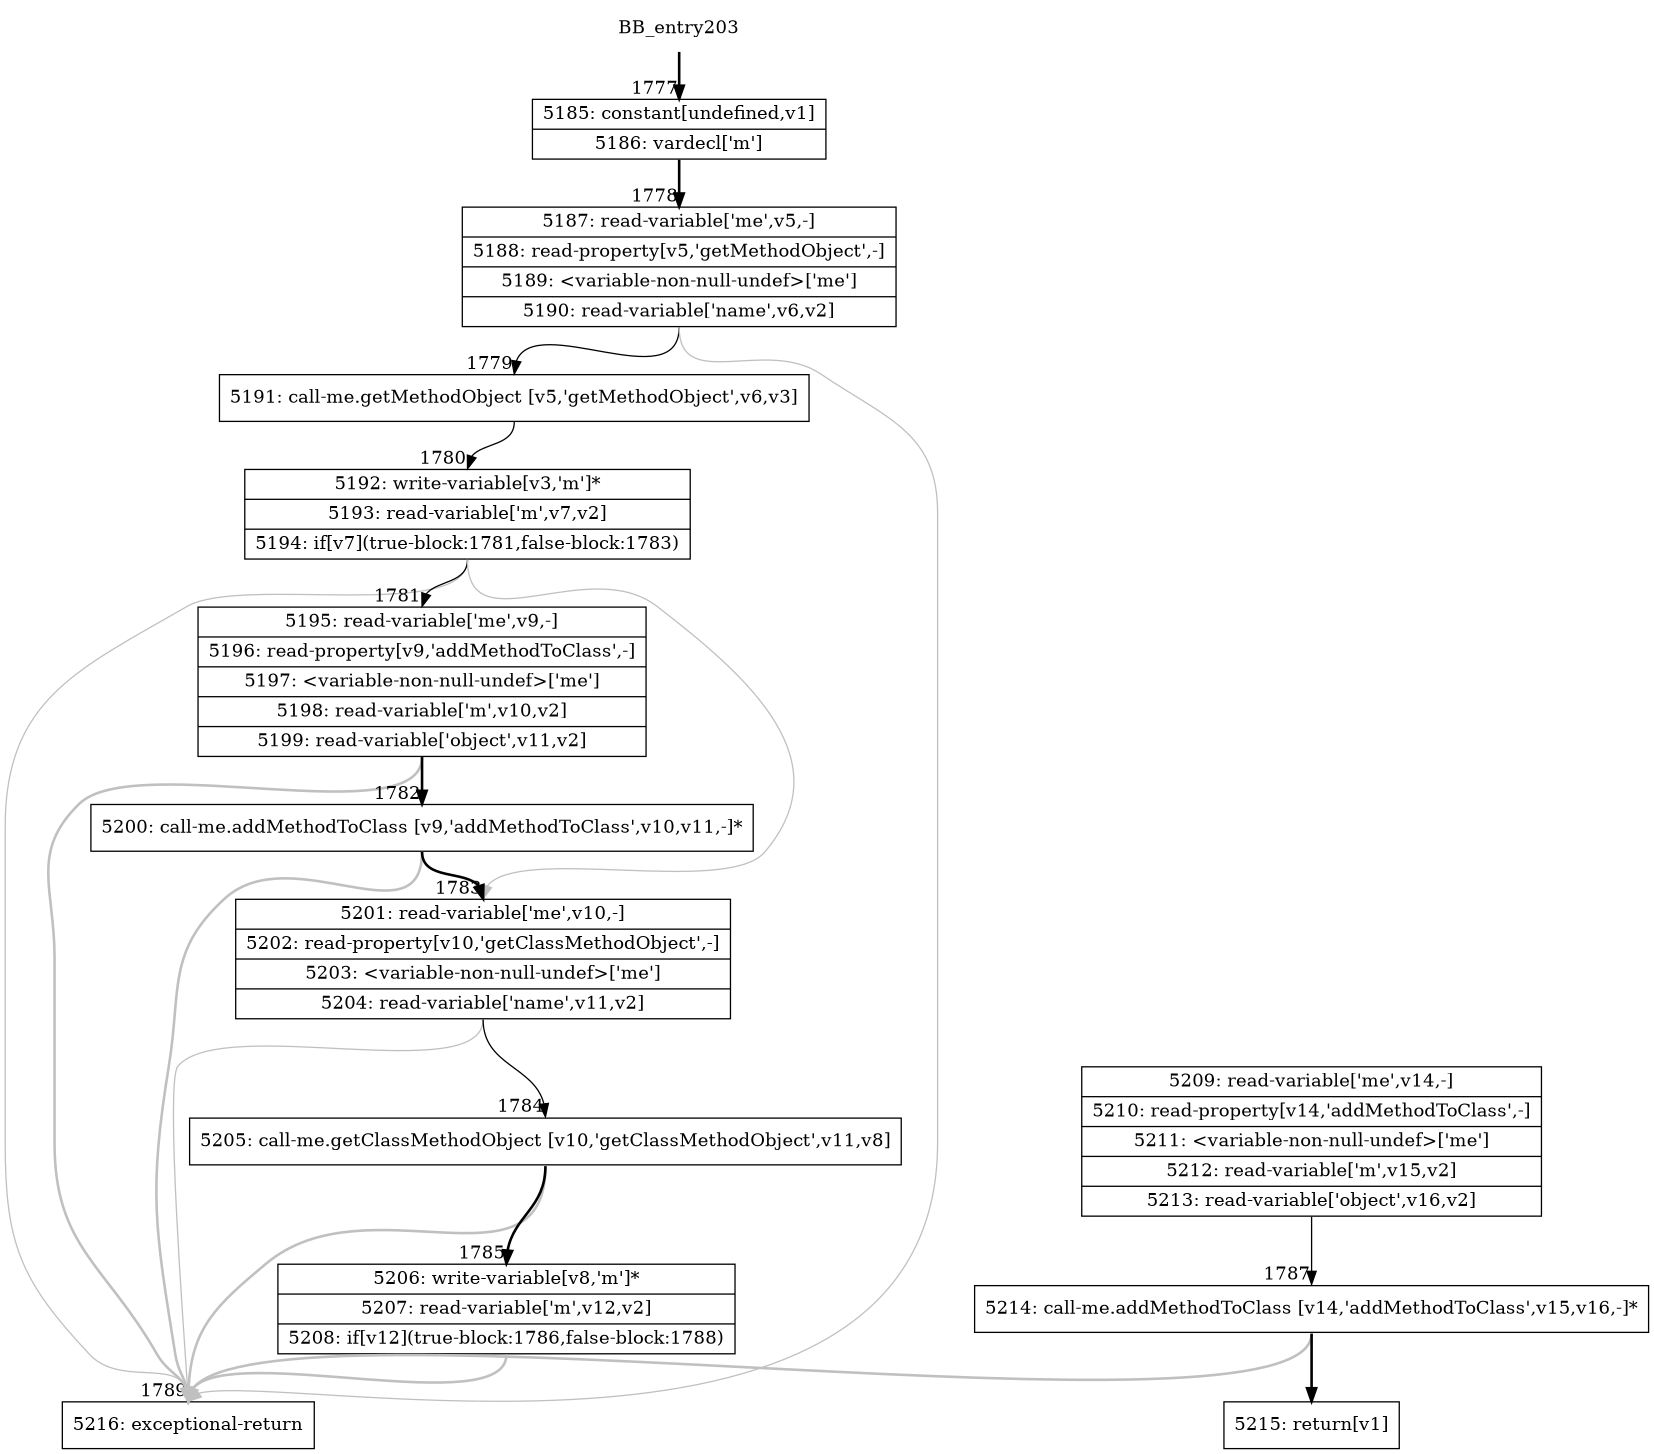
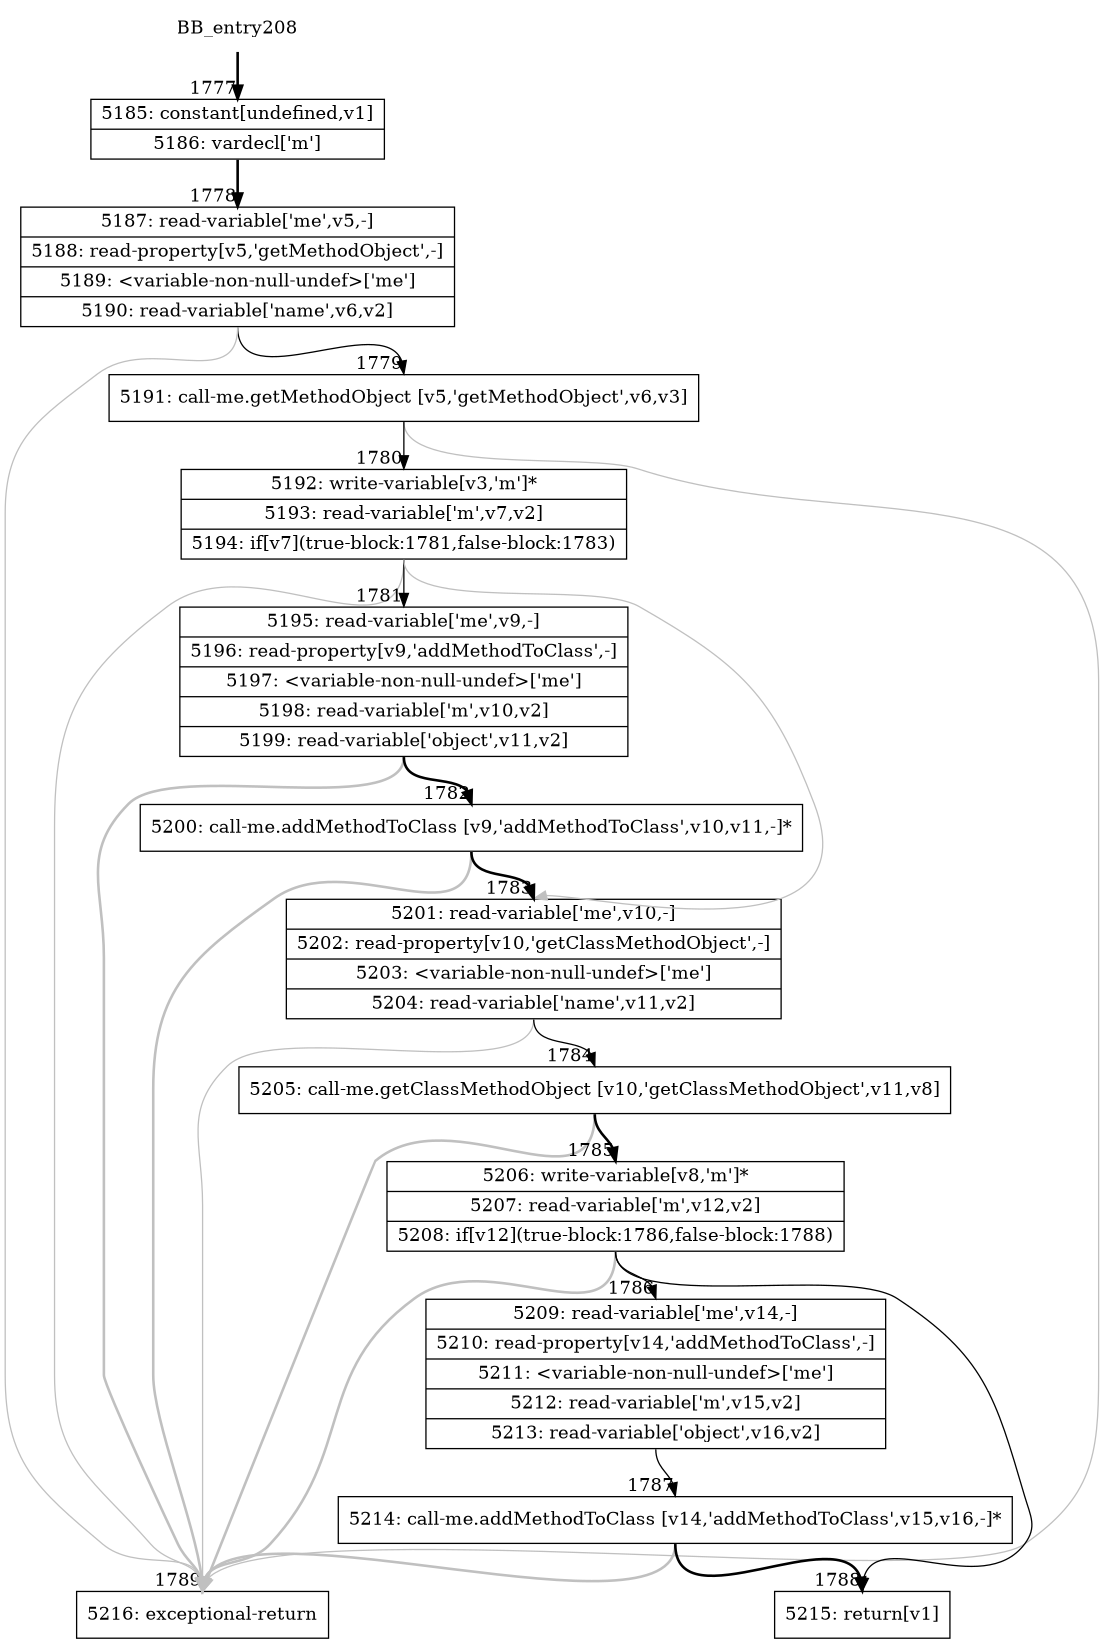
(679, 29) -> (238, 29)
none -> (1099, 1131)
none -> (630, 1272)
none -> (963, 1354)
